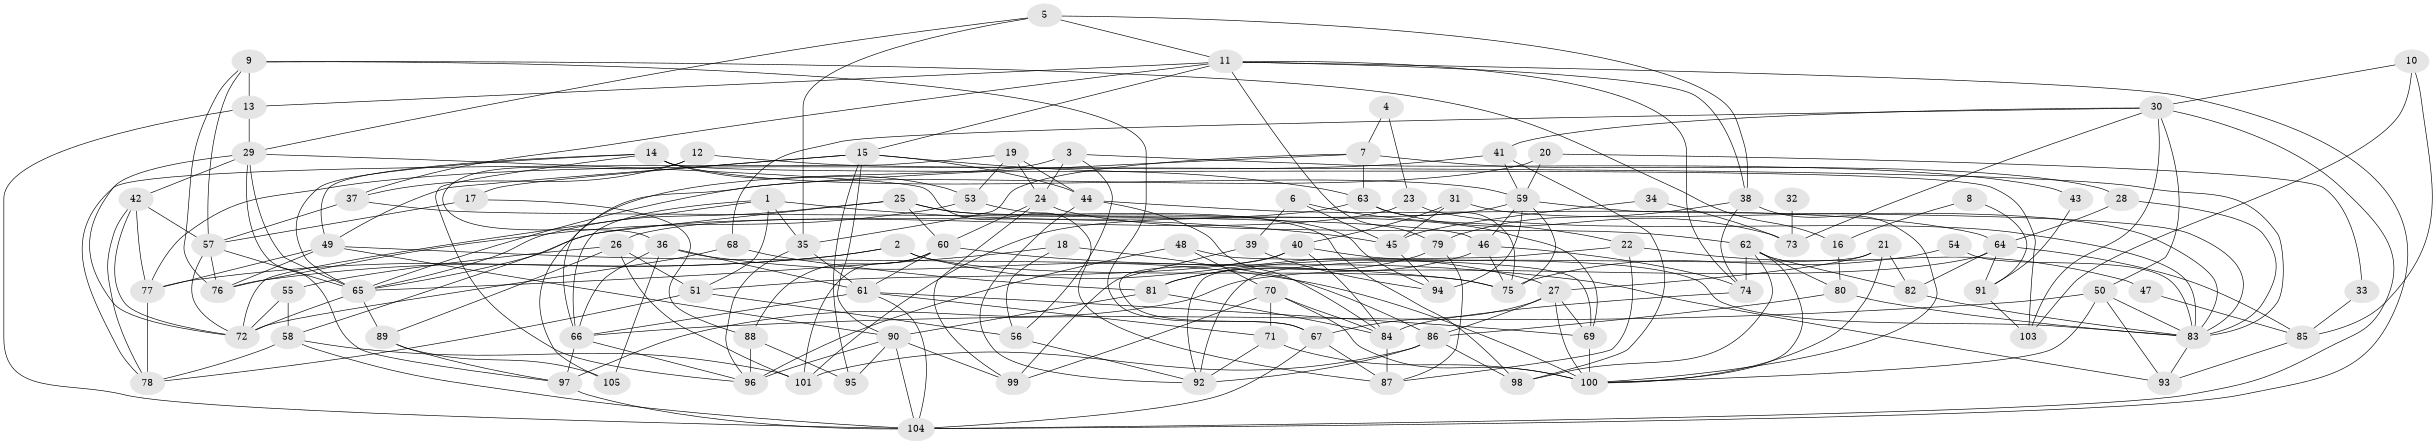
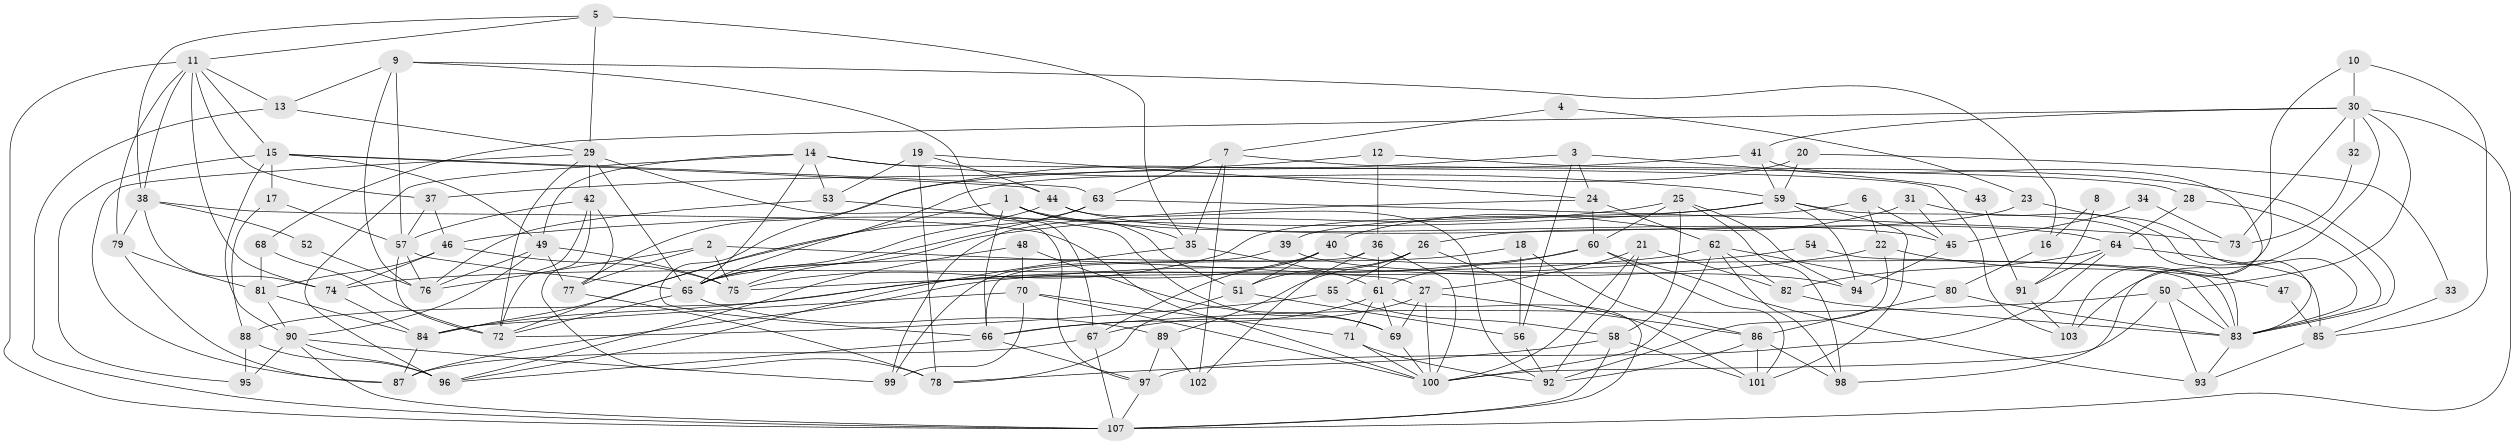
none -> (2354, 130)
none -> (307, 245)
(612, 383) -> (1198, 383)
(916, 429) -> (1116, 429)
